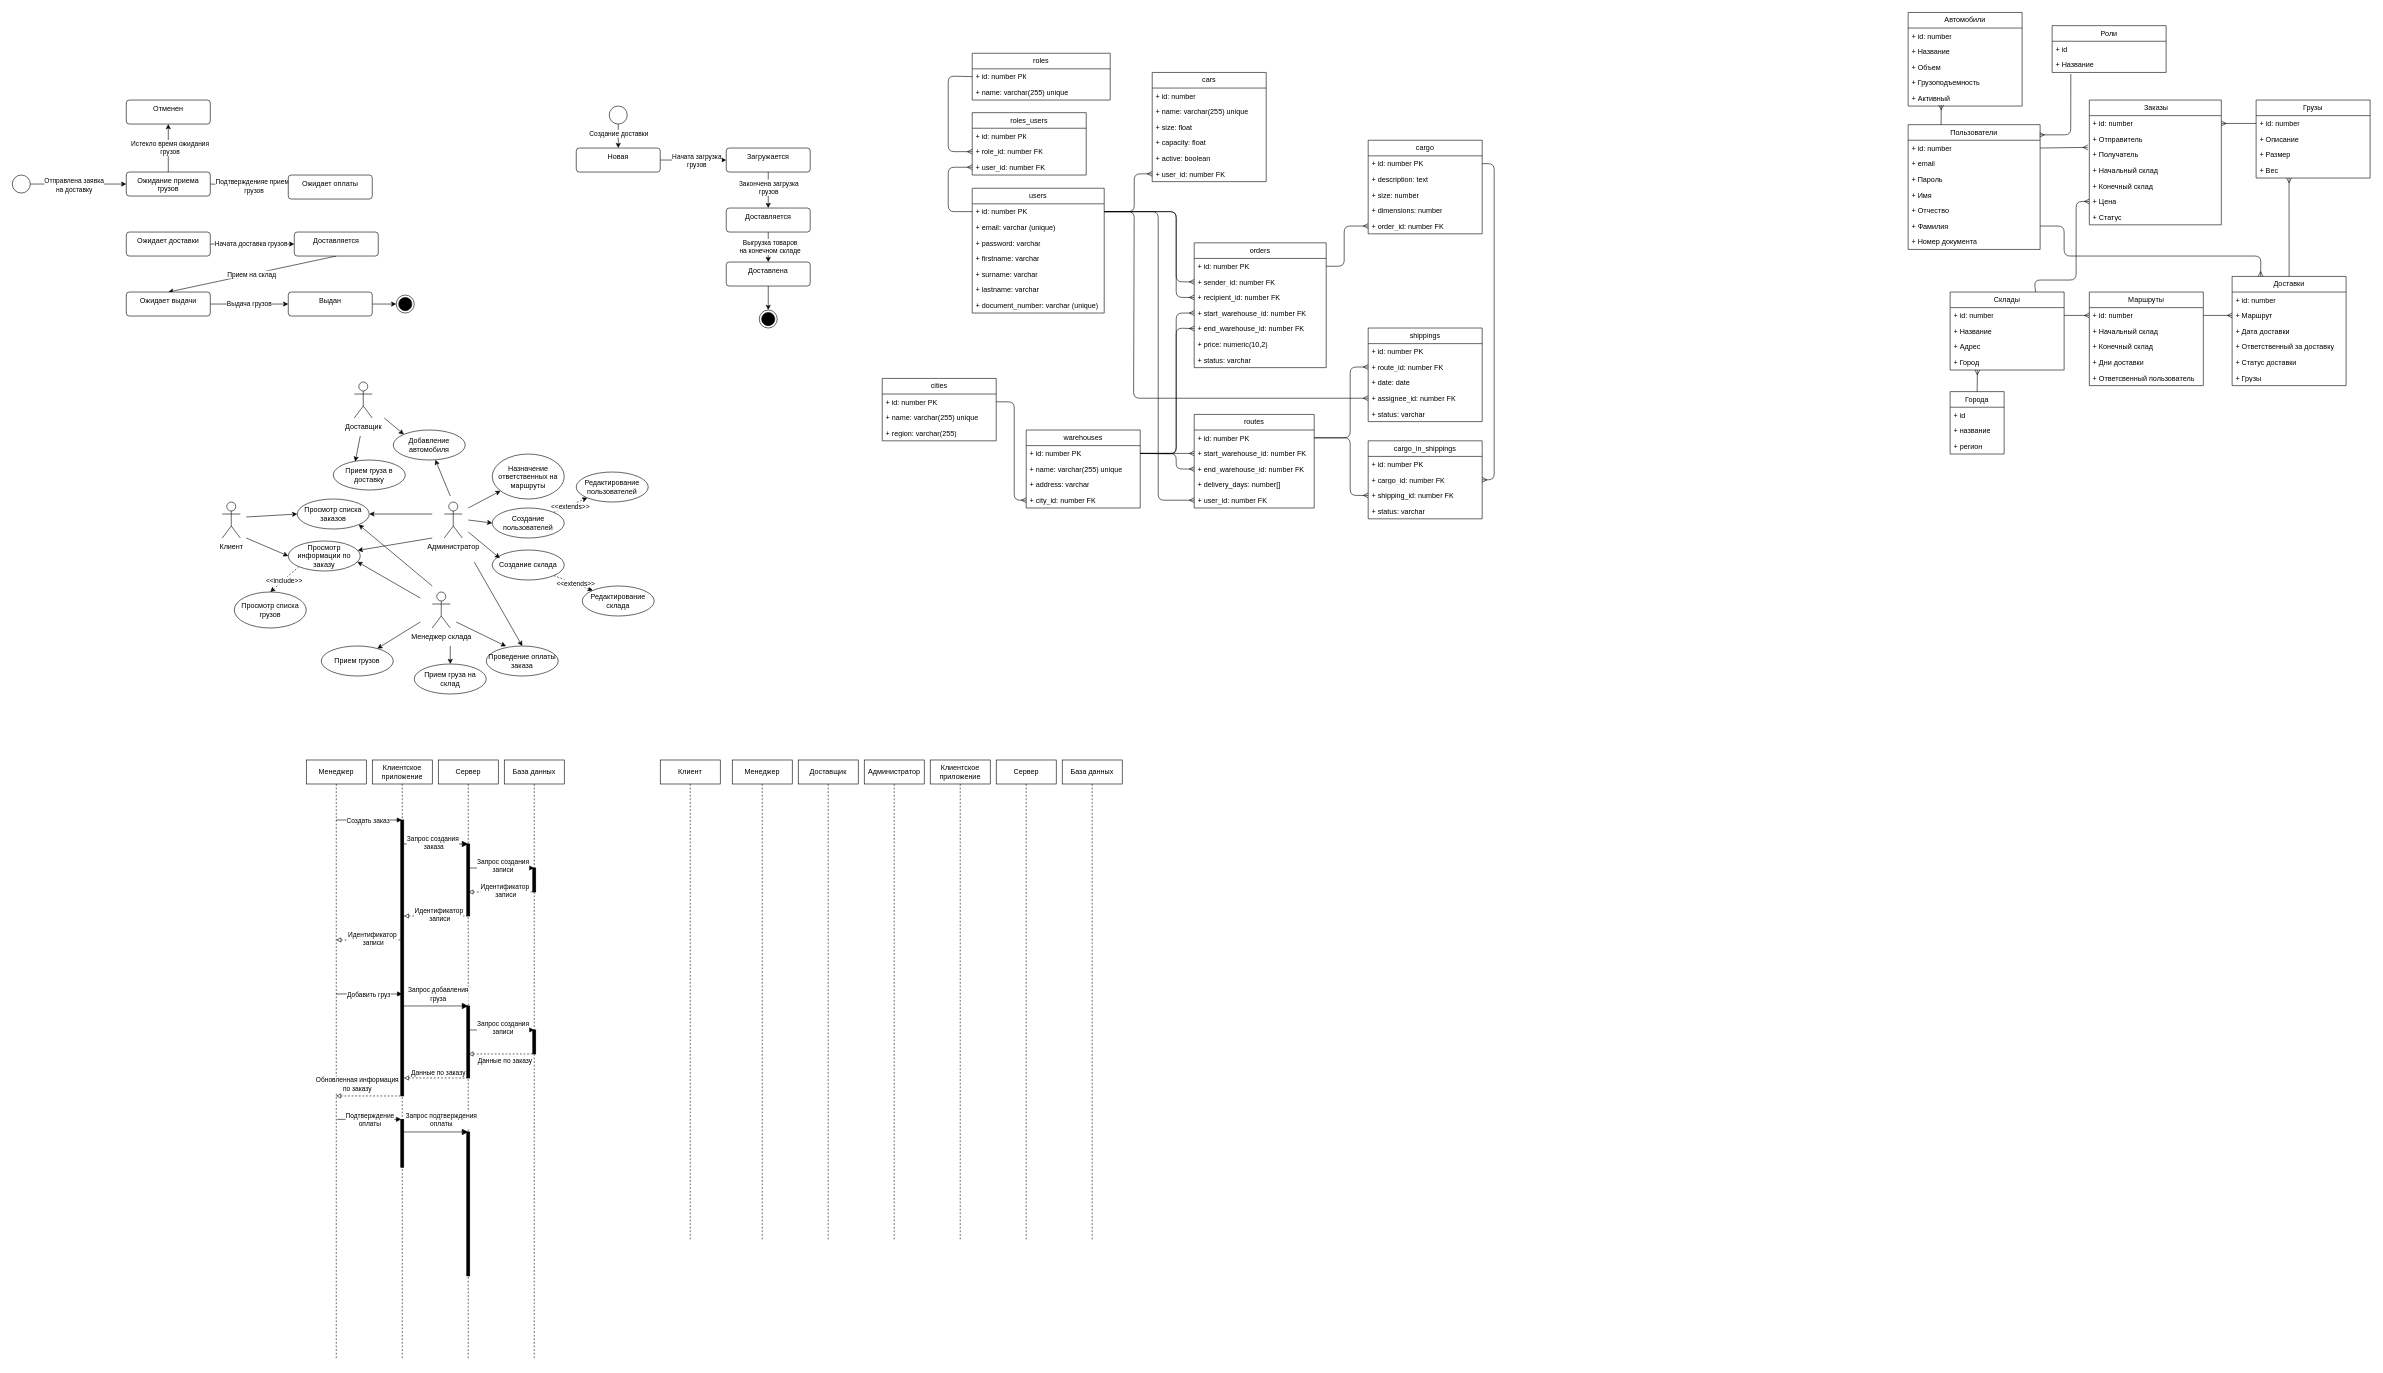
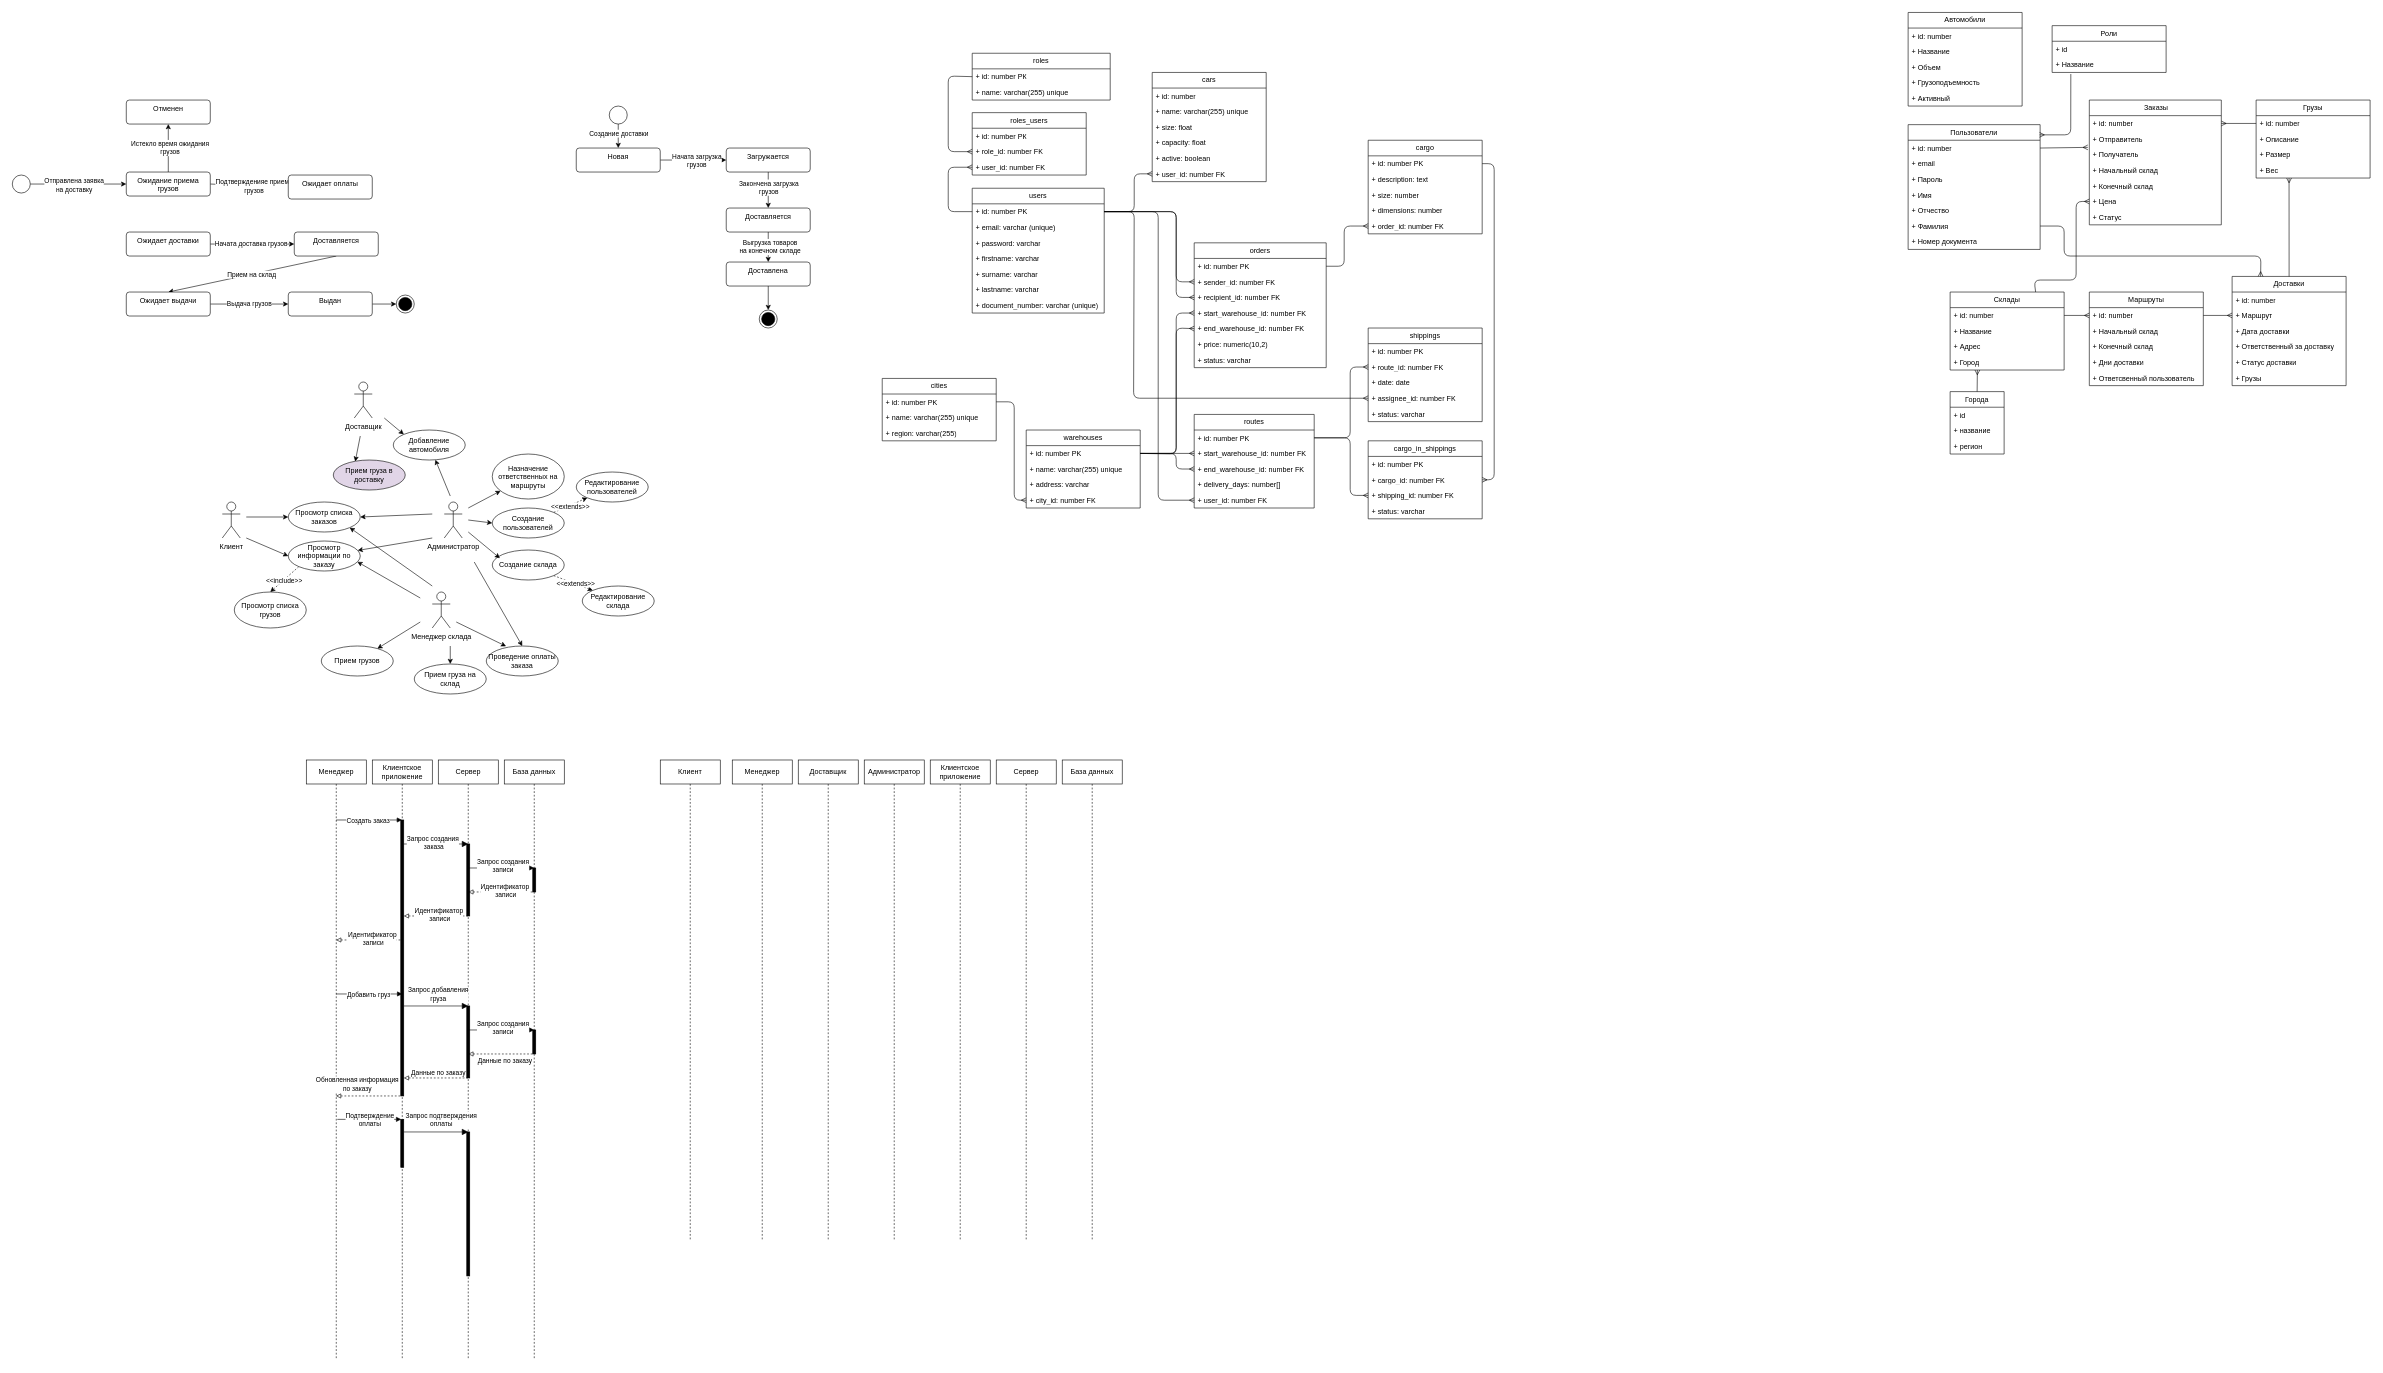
(1941, 114) -> none
(369, 475) -> (369, 475)
(333, 514) -> (324, 517)
